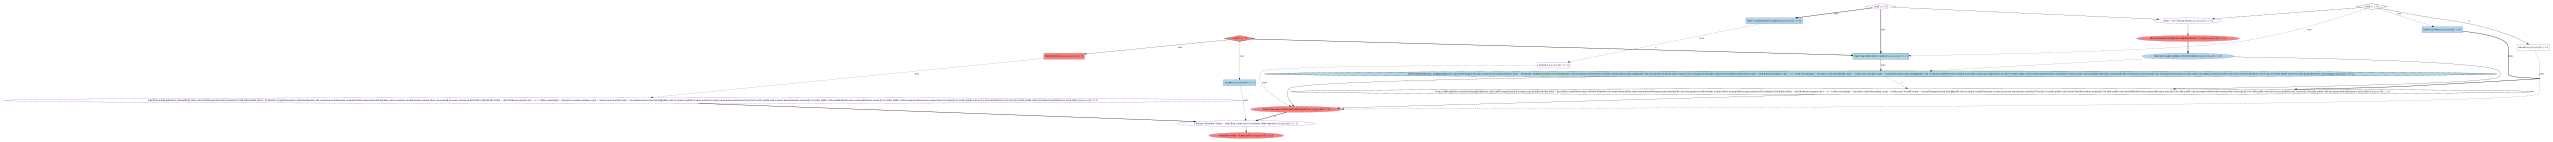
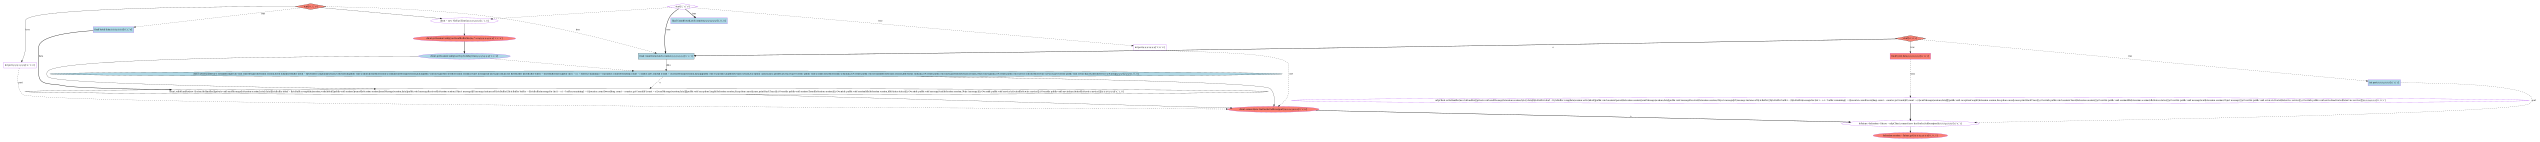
(2372, 7) -> (311, 7)
(2025, 13) -> (582, 13)
(2469, 21) -> (28, 30)
(1665, 43) -> (912, 27)
